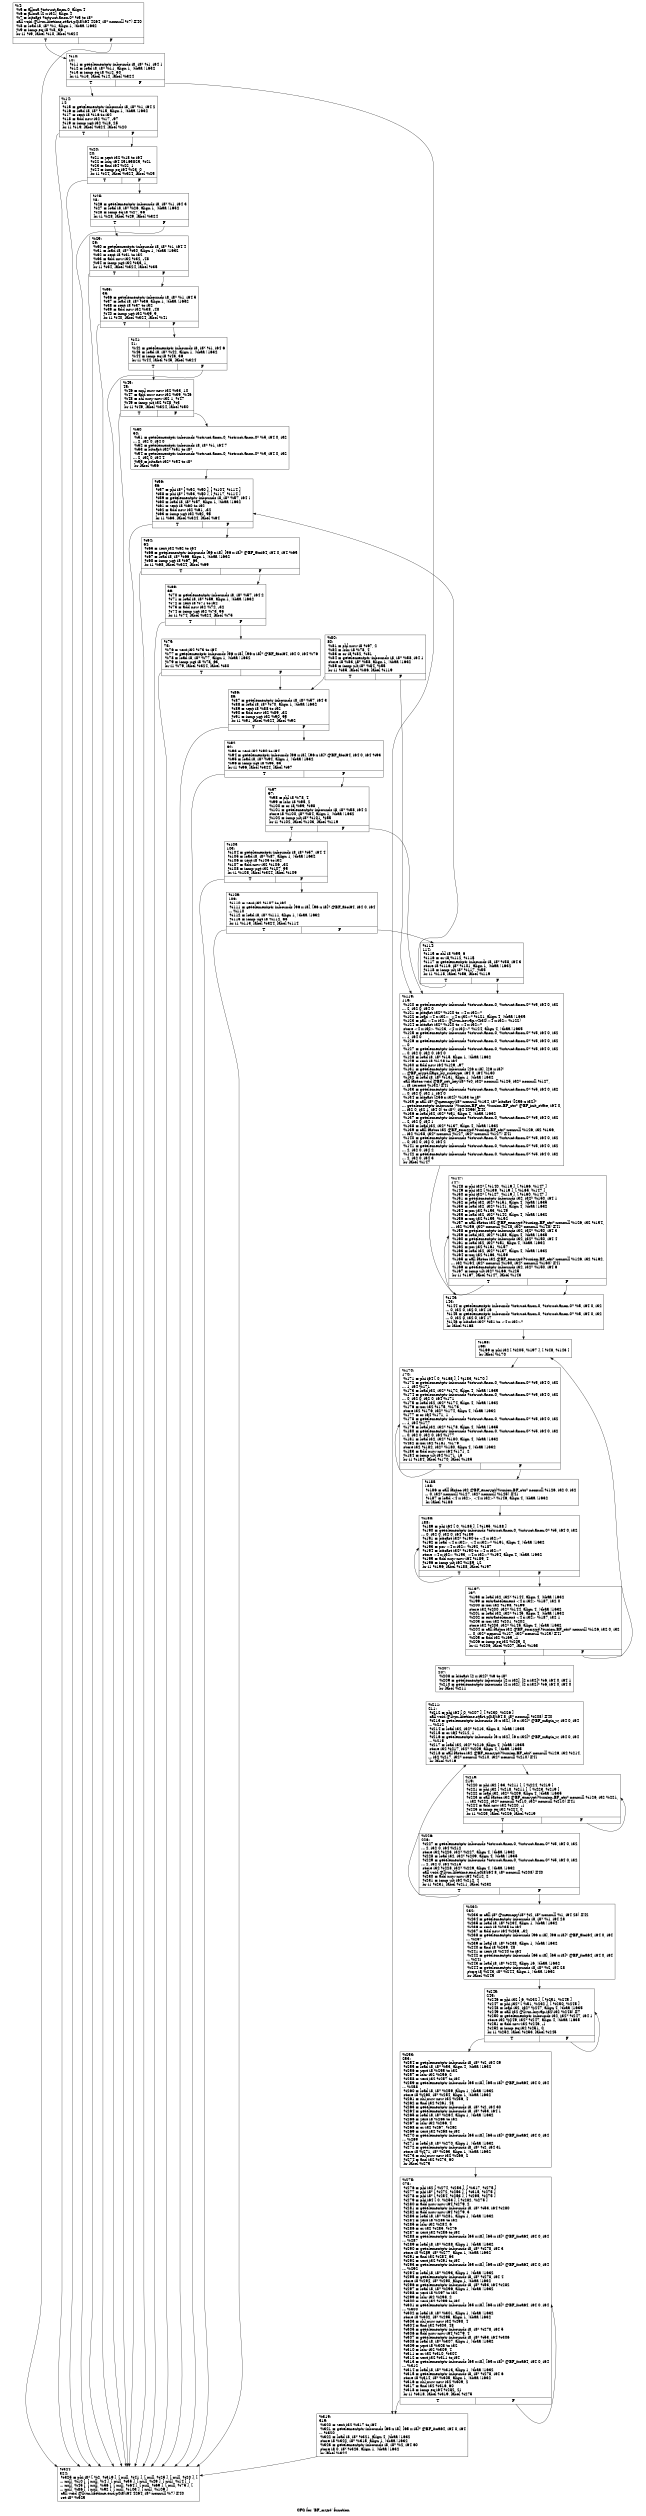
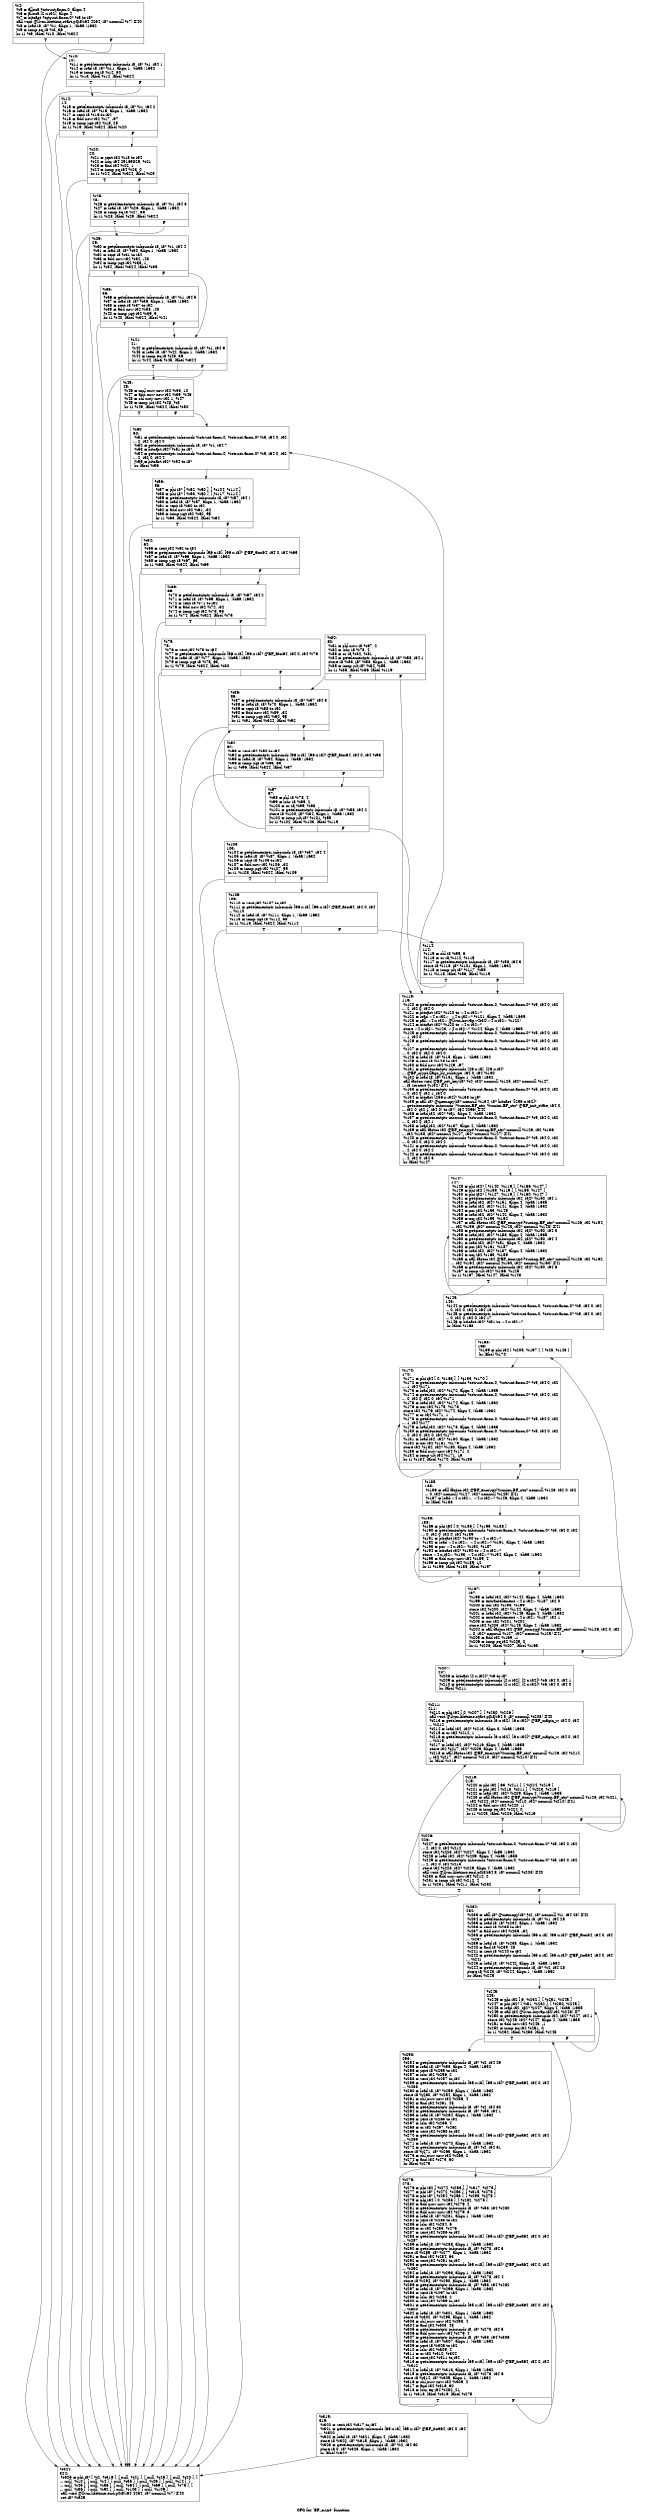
(163, 280) -> (207, 300)
(454, 707) -> (444, 686)
(291, 836) -> (217, 793)
(392, 1136) -> (52, 1237)
(430, 1232) -> (509, 1169)
(430, 1443) -> (430, 1443)
none -> (505, 1695)
(432, 2390) -> (431, 2390)
(397, 2406) -> (409, 2172)
